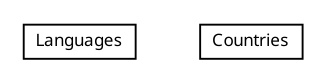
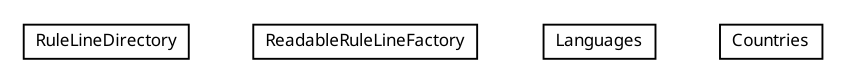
none -> (105, 42)
none -> (365, 42)
